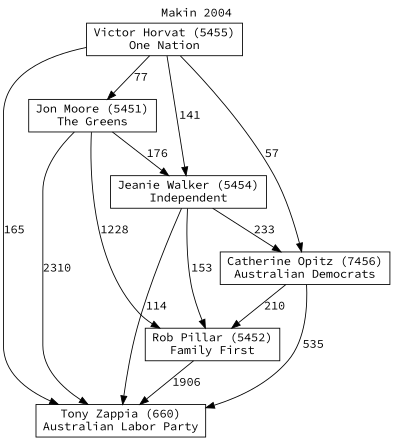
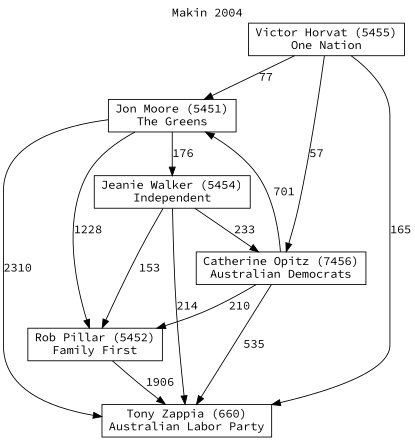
(176, 111) -> none
none -> (263, 184)
(156, 306) -> (187, 306)
